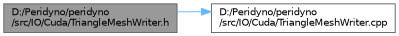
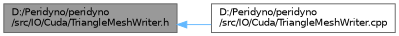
(189, 12) -> (199, 25)
